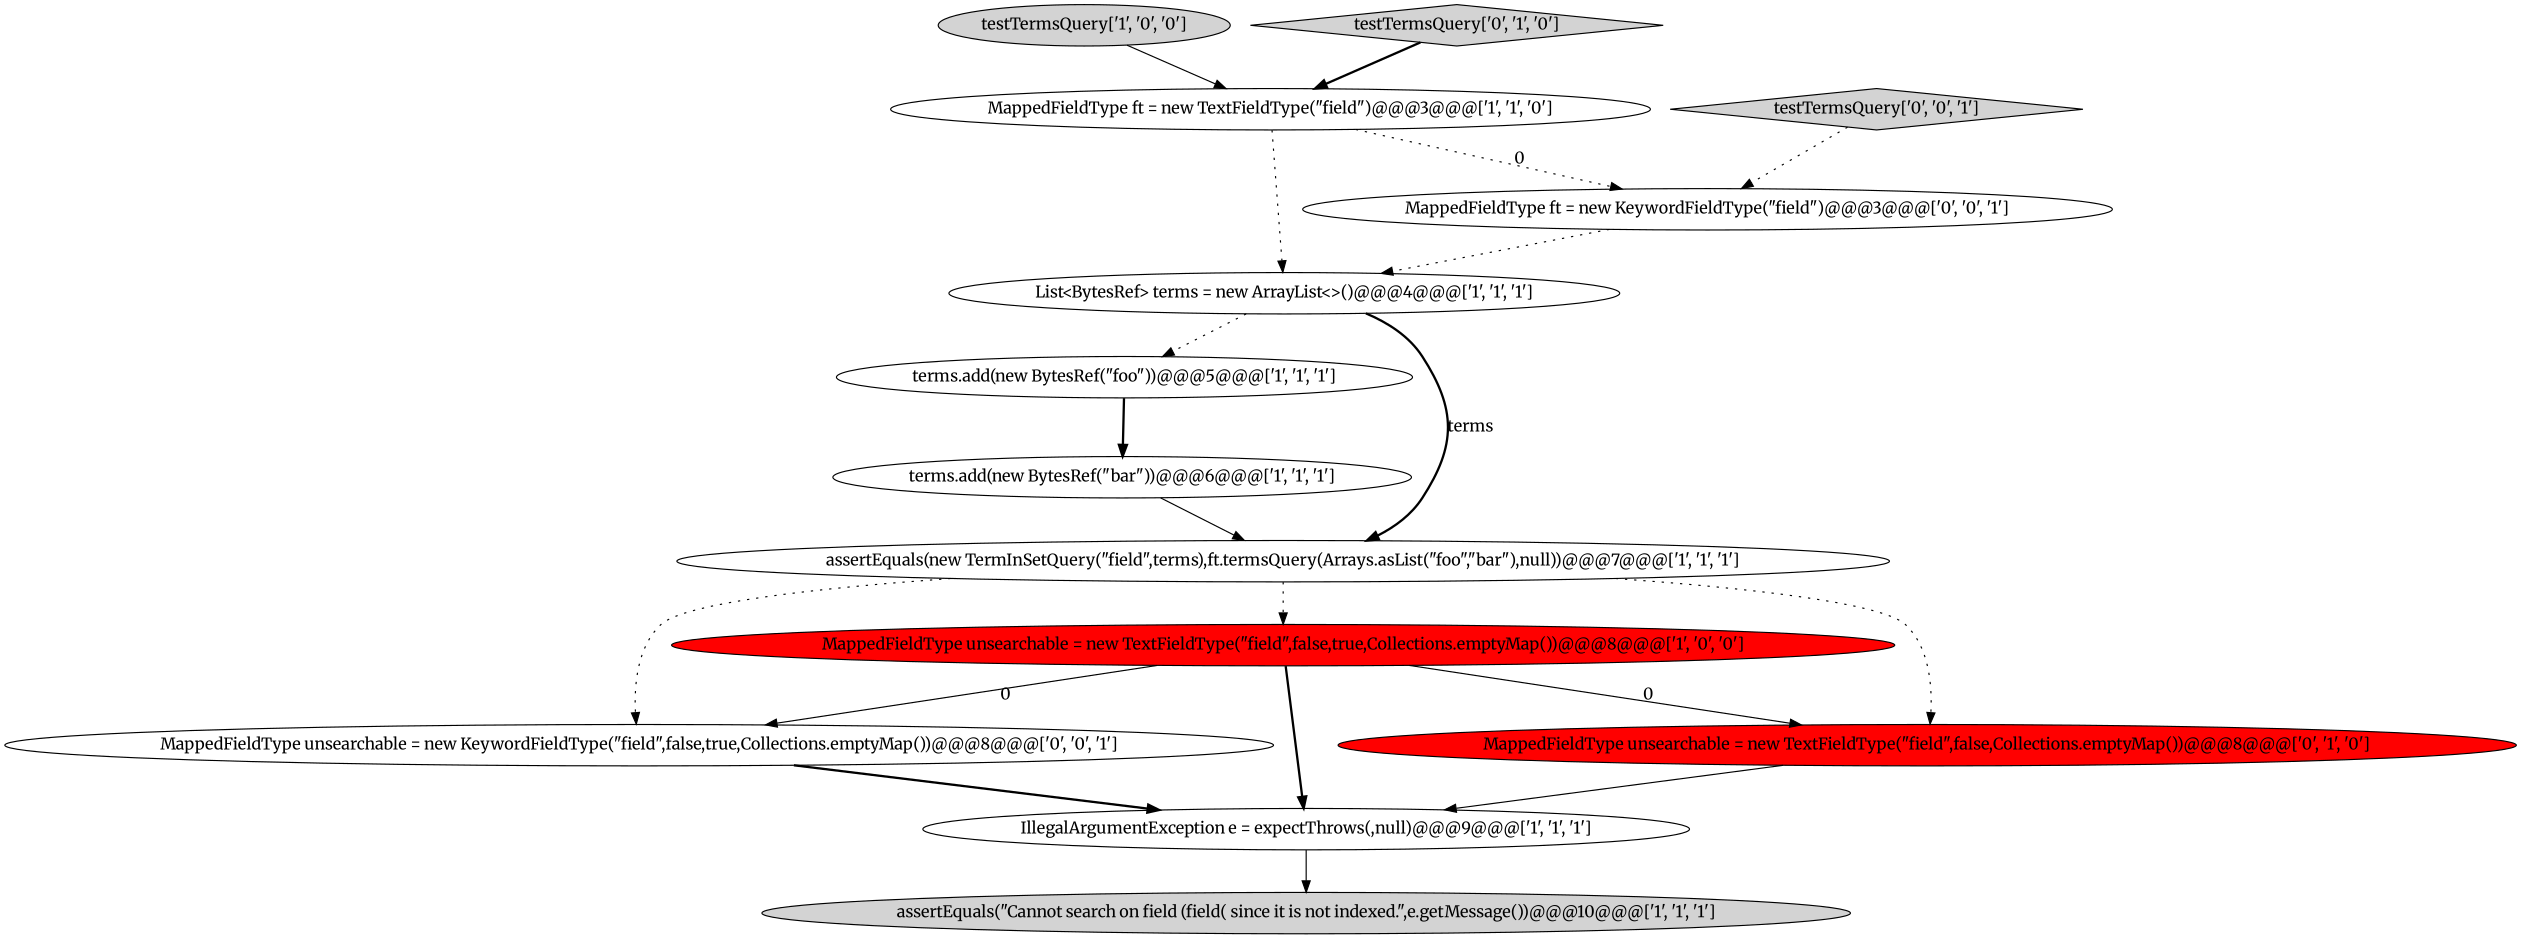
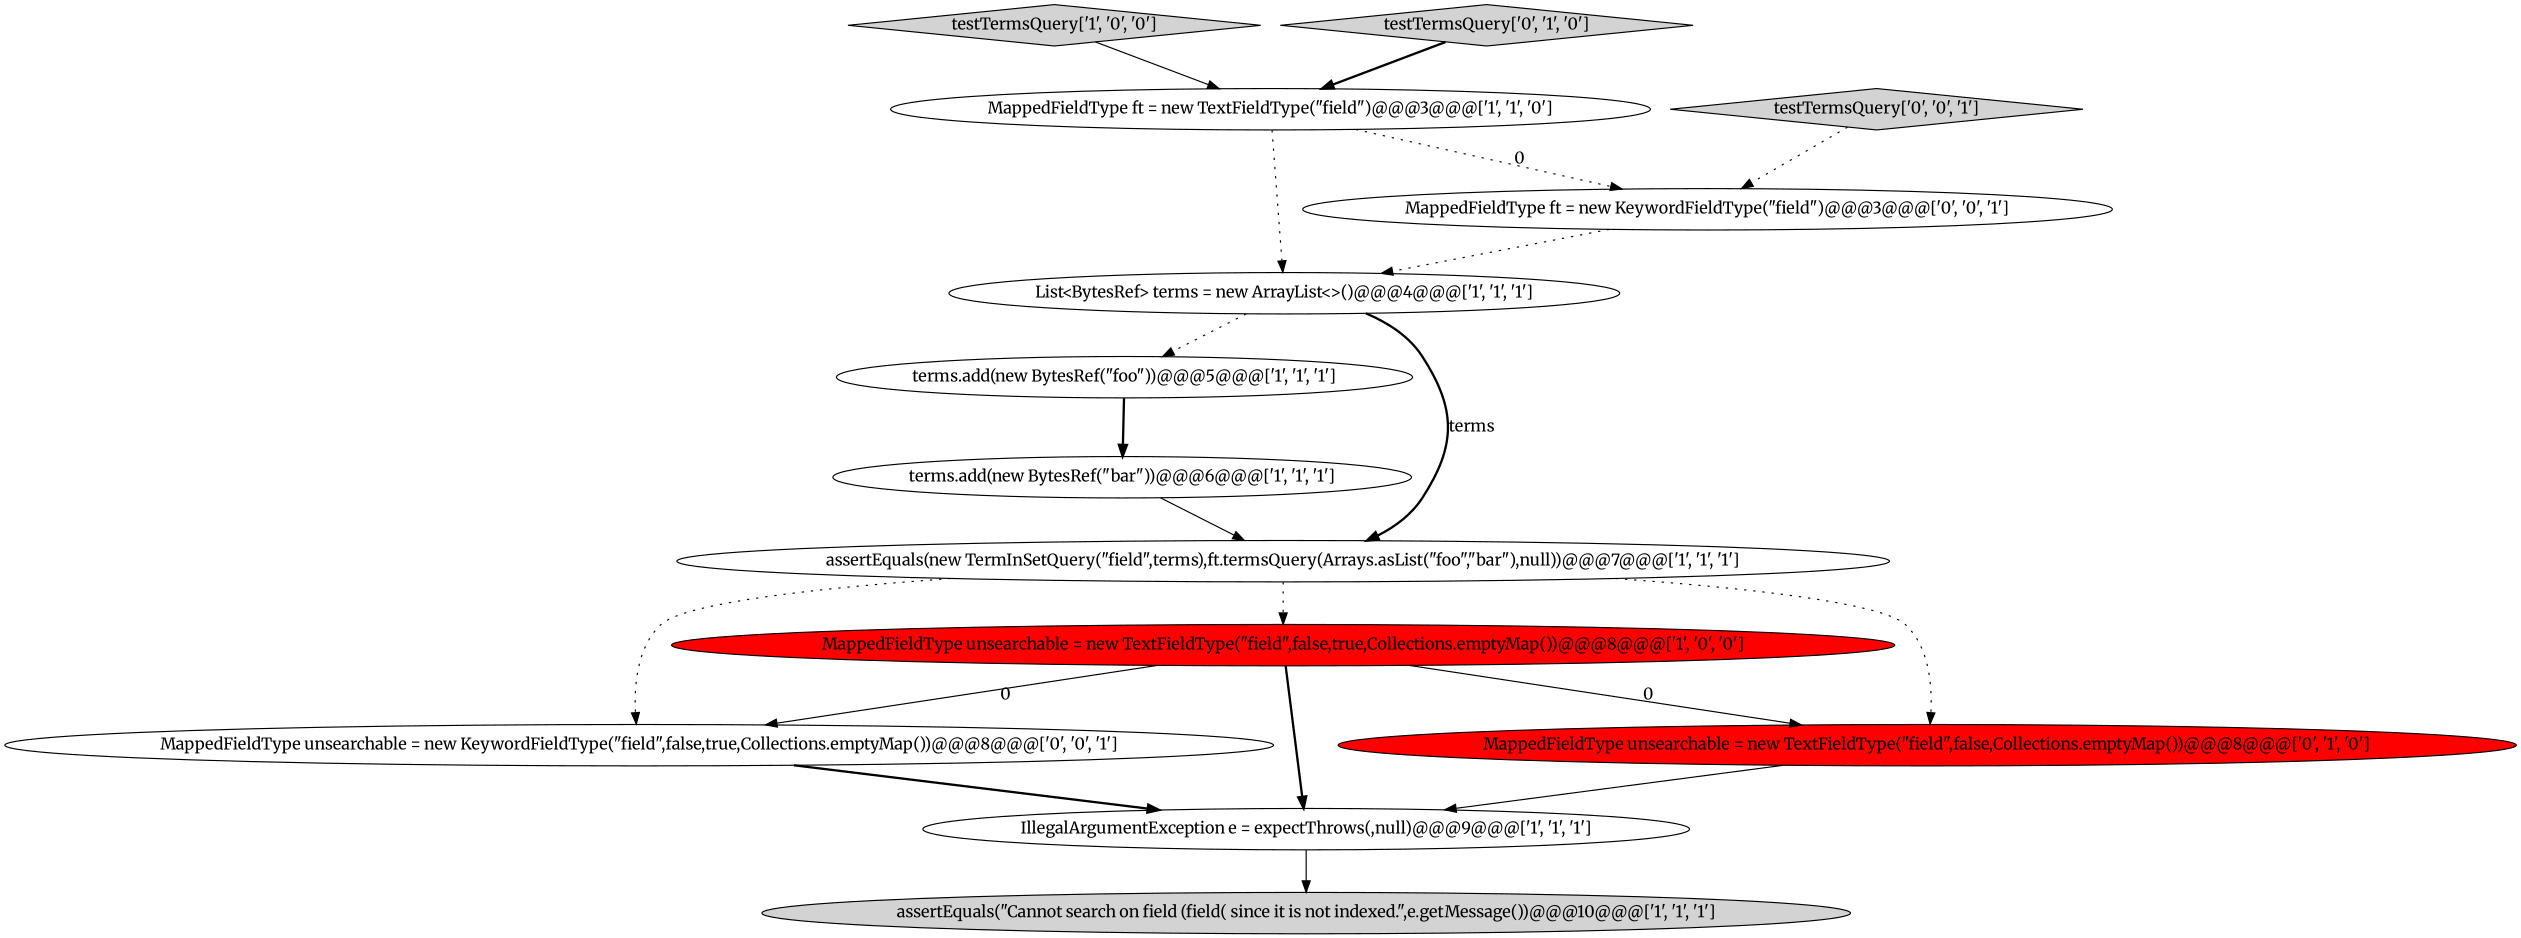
(1084, 25) -> (1054, 25)
